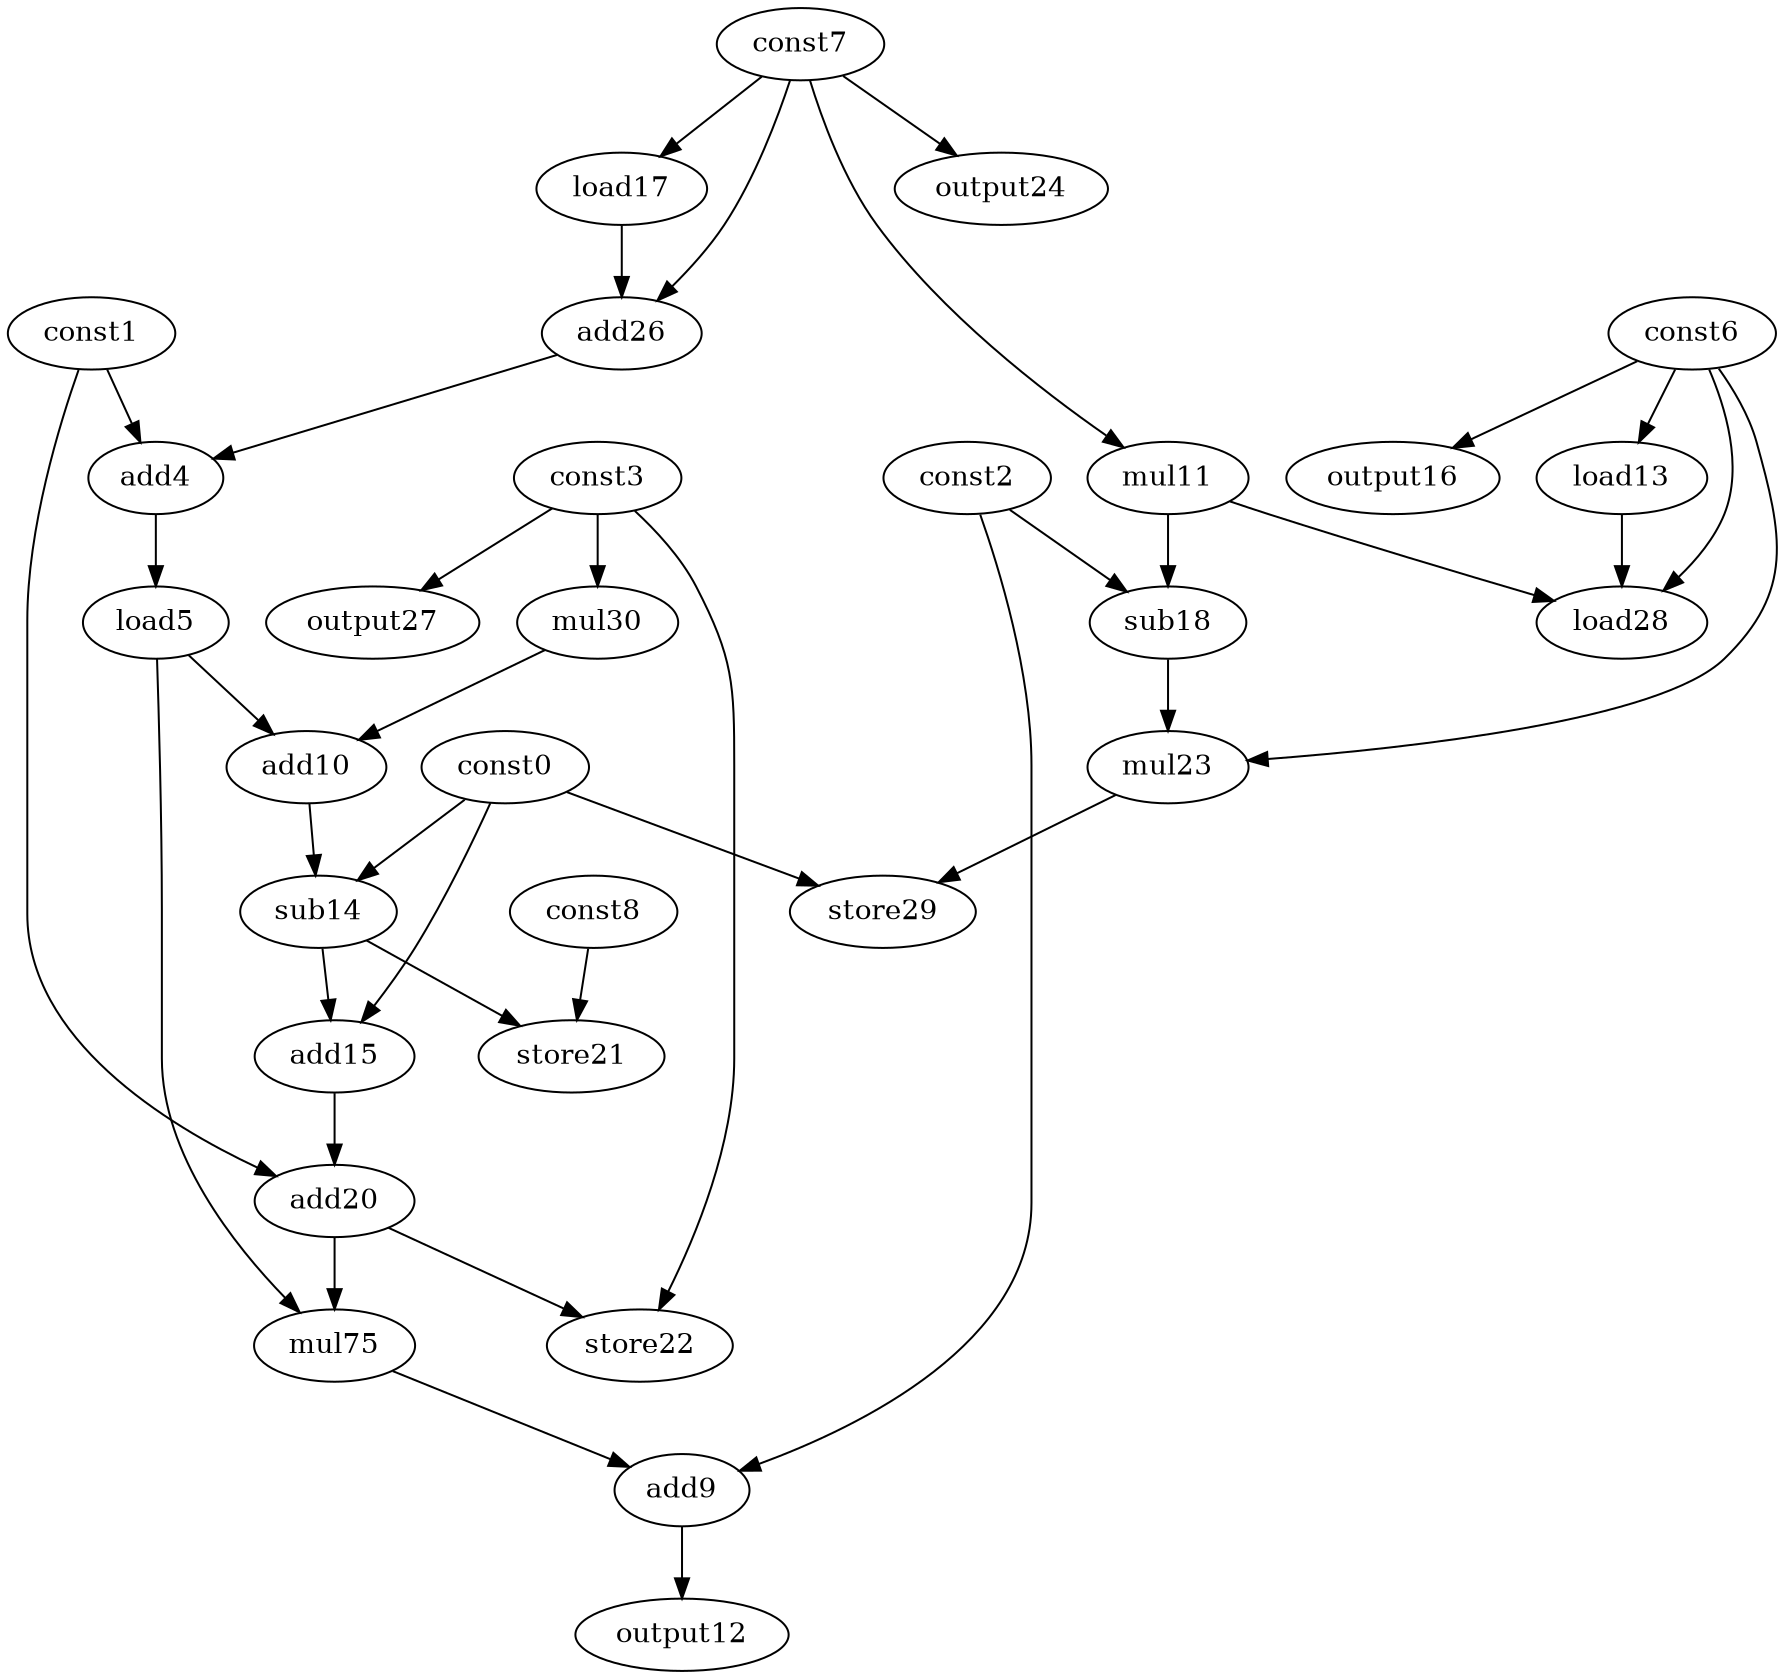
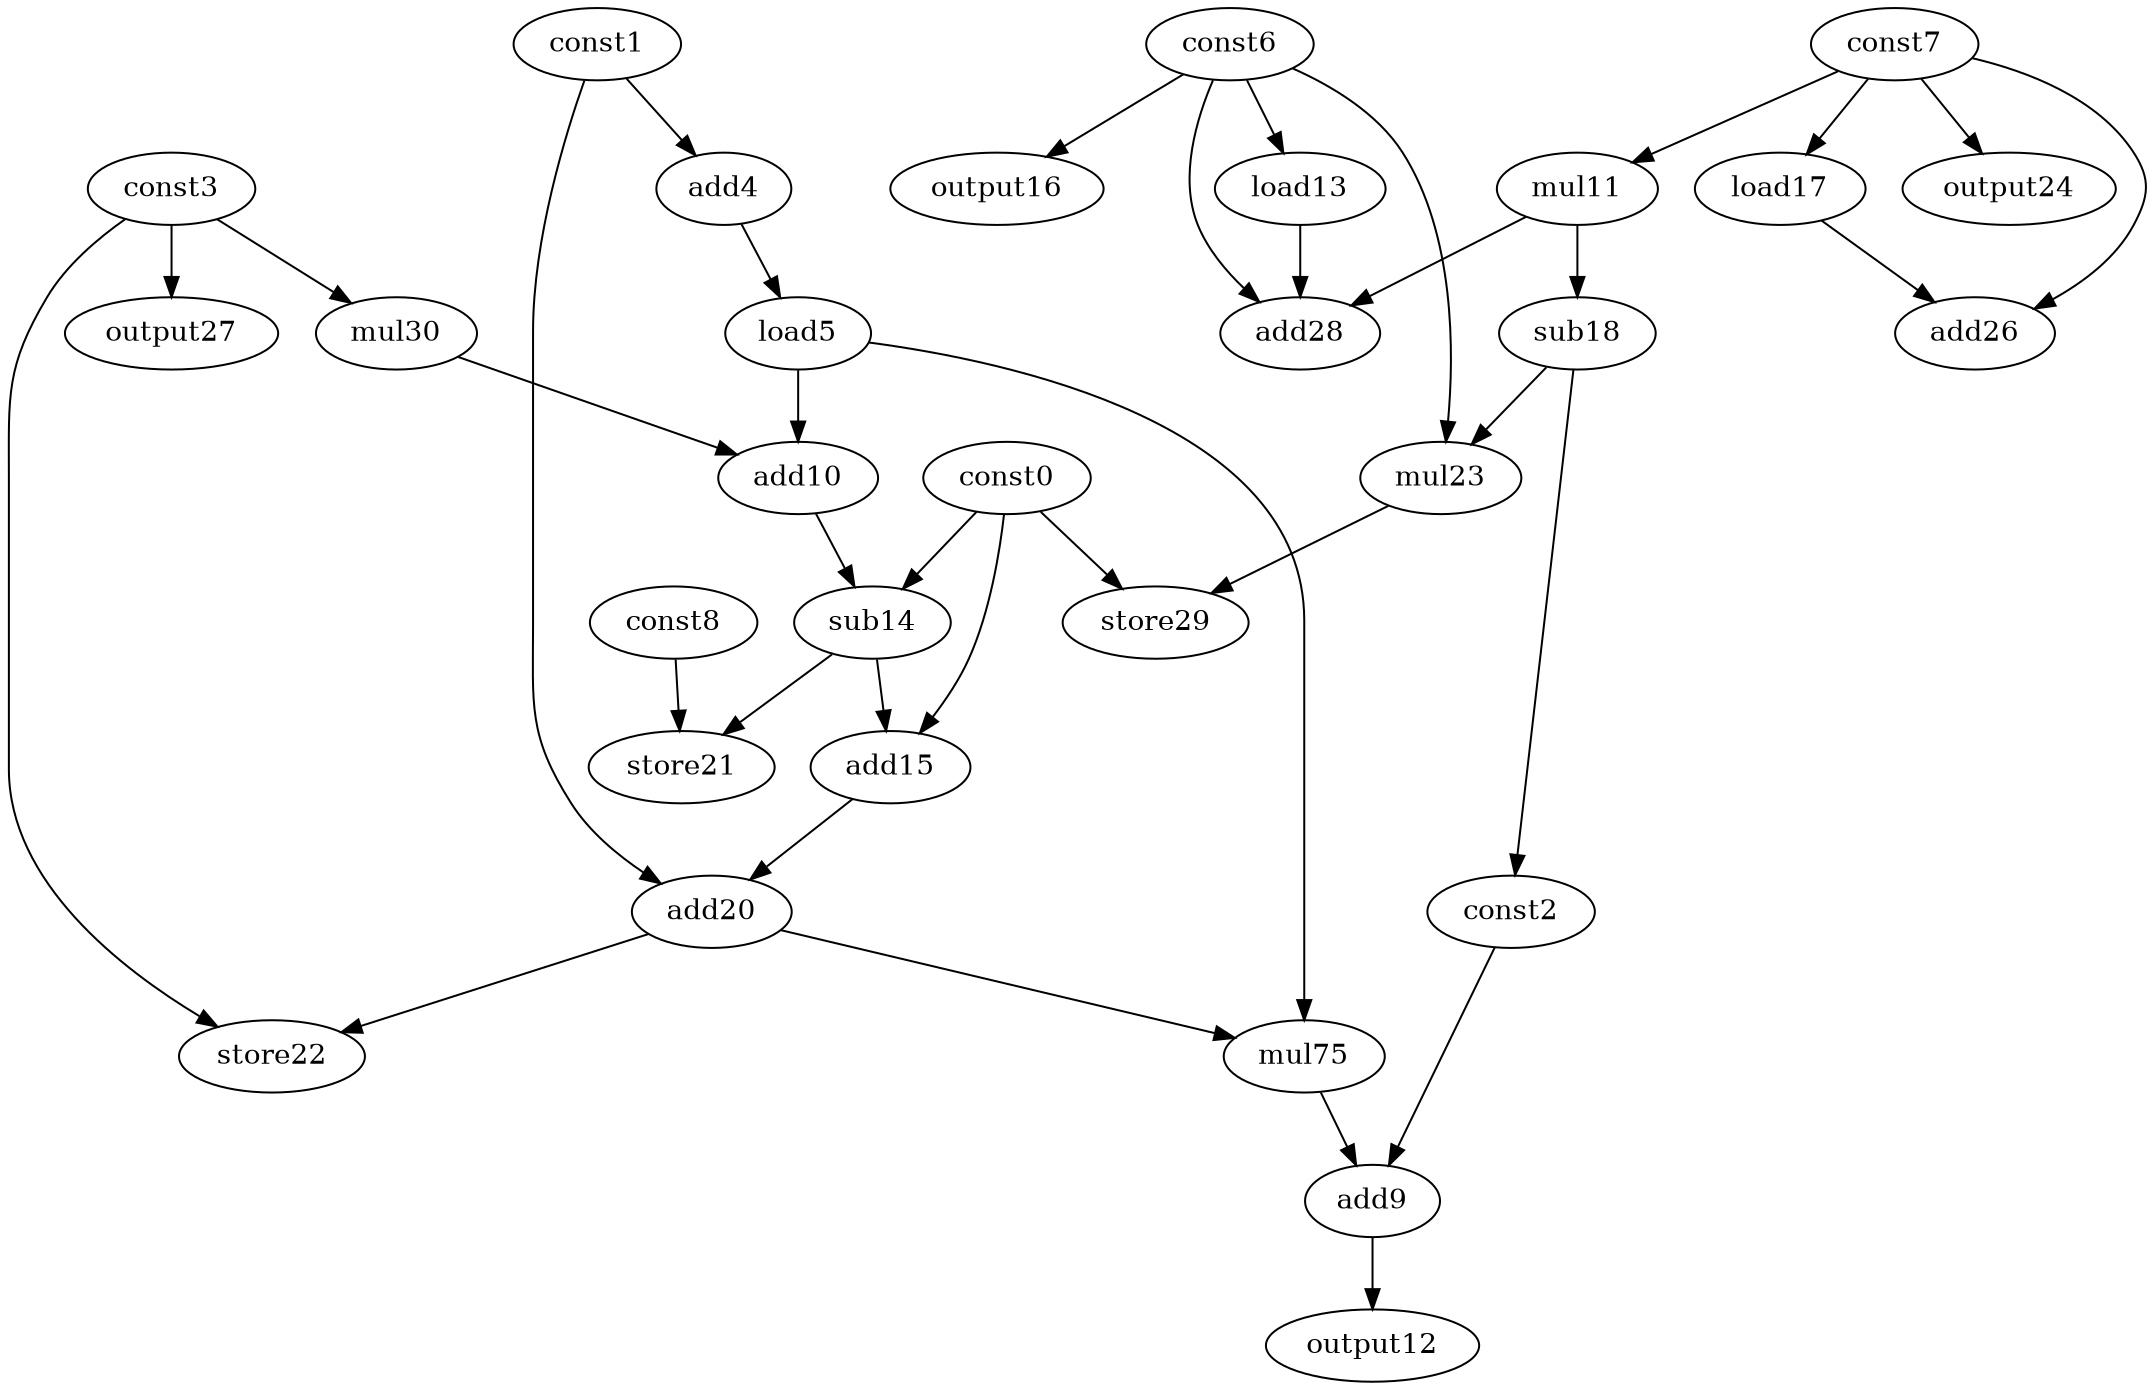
(395, 404) -> none
(1060, 545) -> (1545, 612)
(1622, 623) -> (1300, 333)
